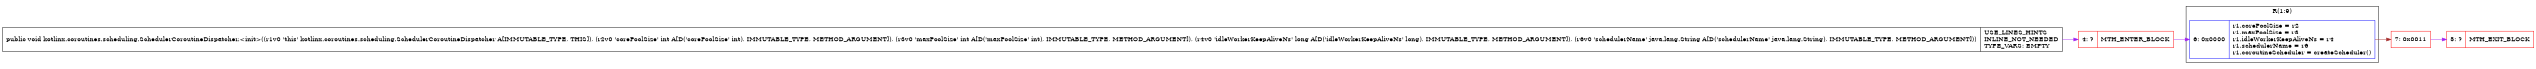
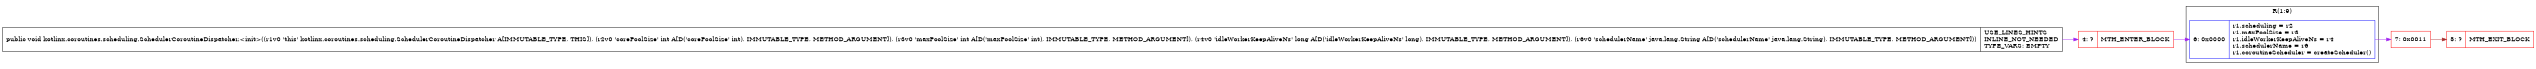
(2266, 26) -> (2263, 26)
(2381, 39) -> (2381, 39)
(2436, 39) -> (2436, 39)
